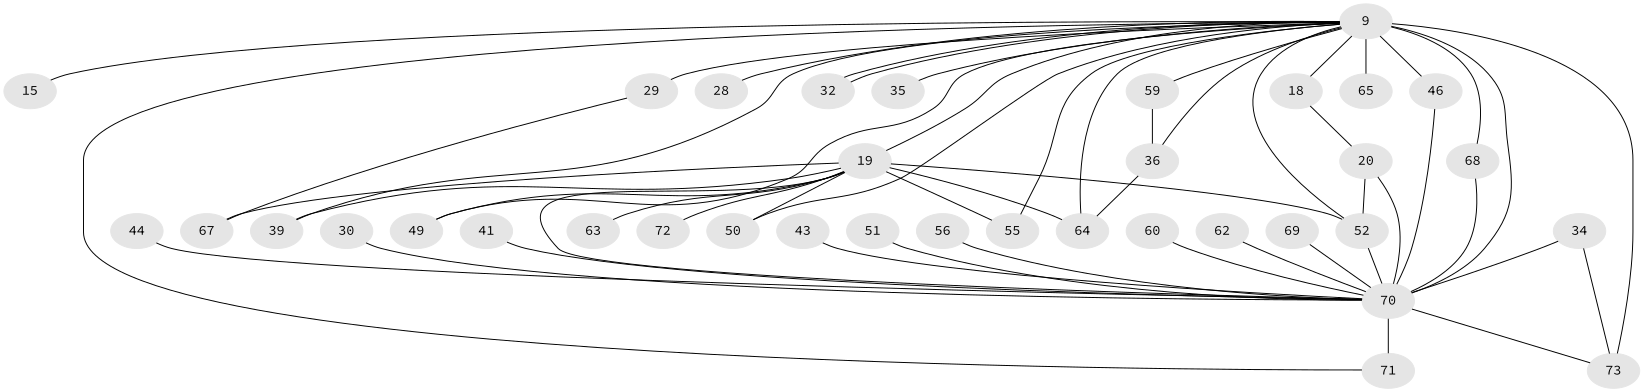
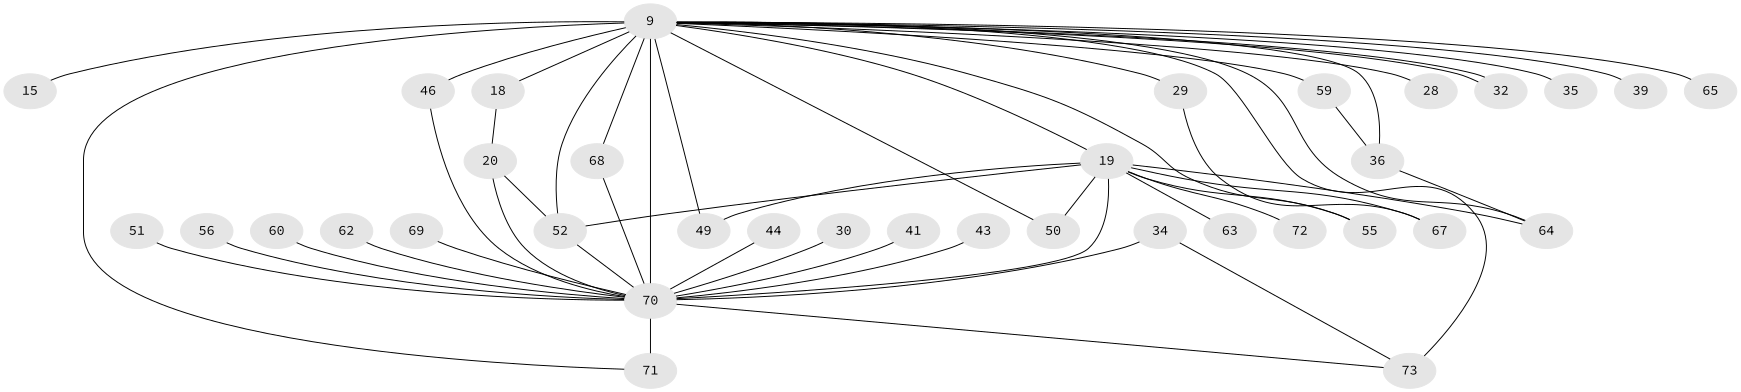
(568, 188) -> none
